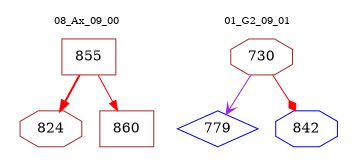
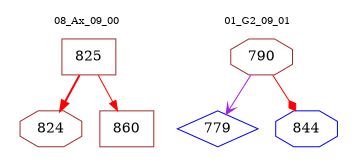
(89, 57) -> (89, 57)
(262, 57) -> (262, 57)
(307, 129) -> (307, 129)
